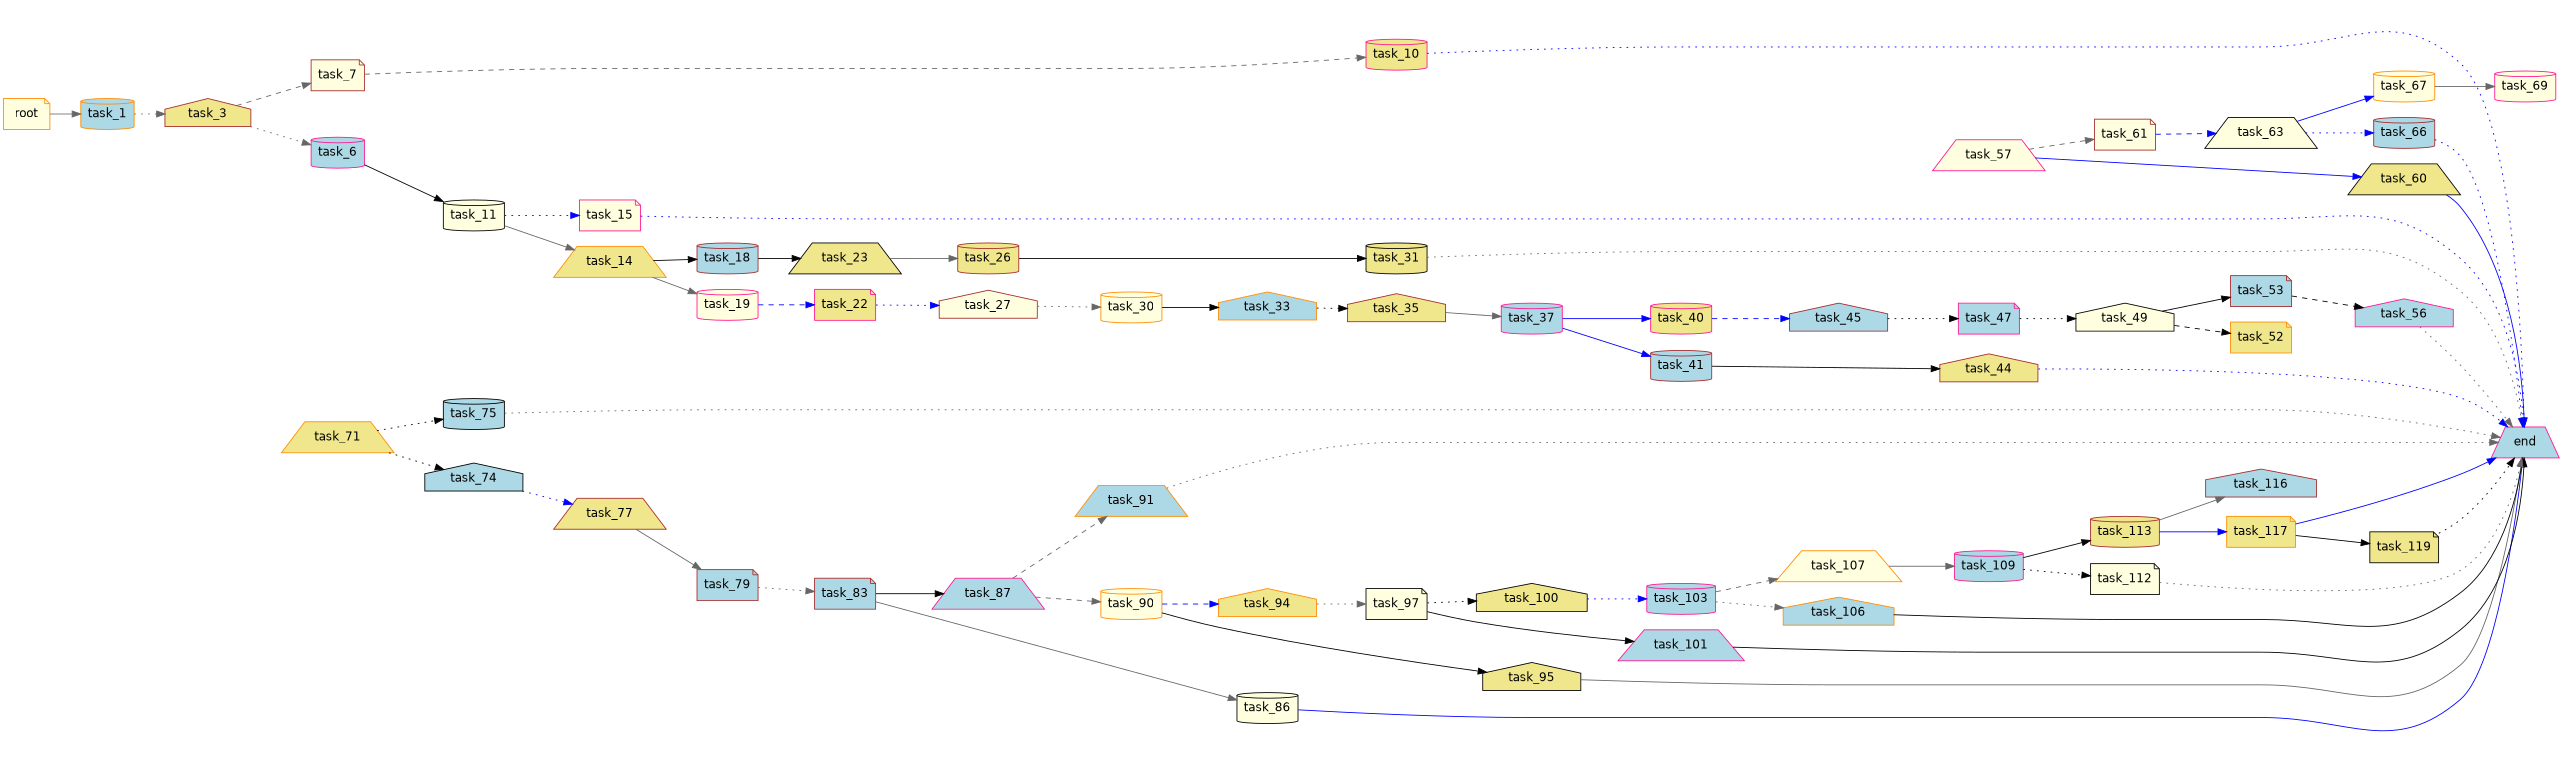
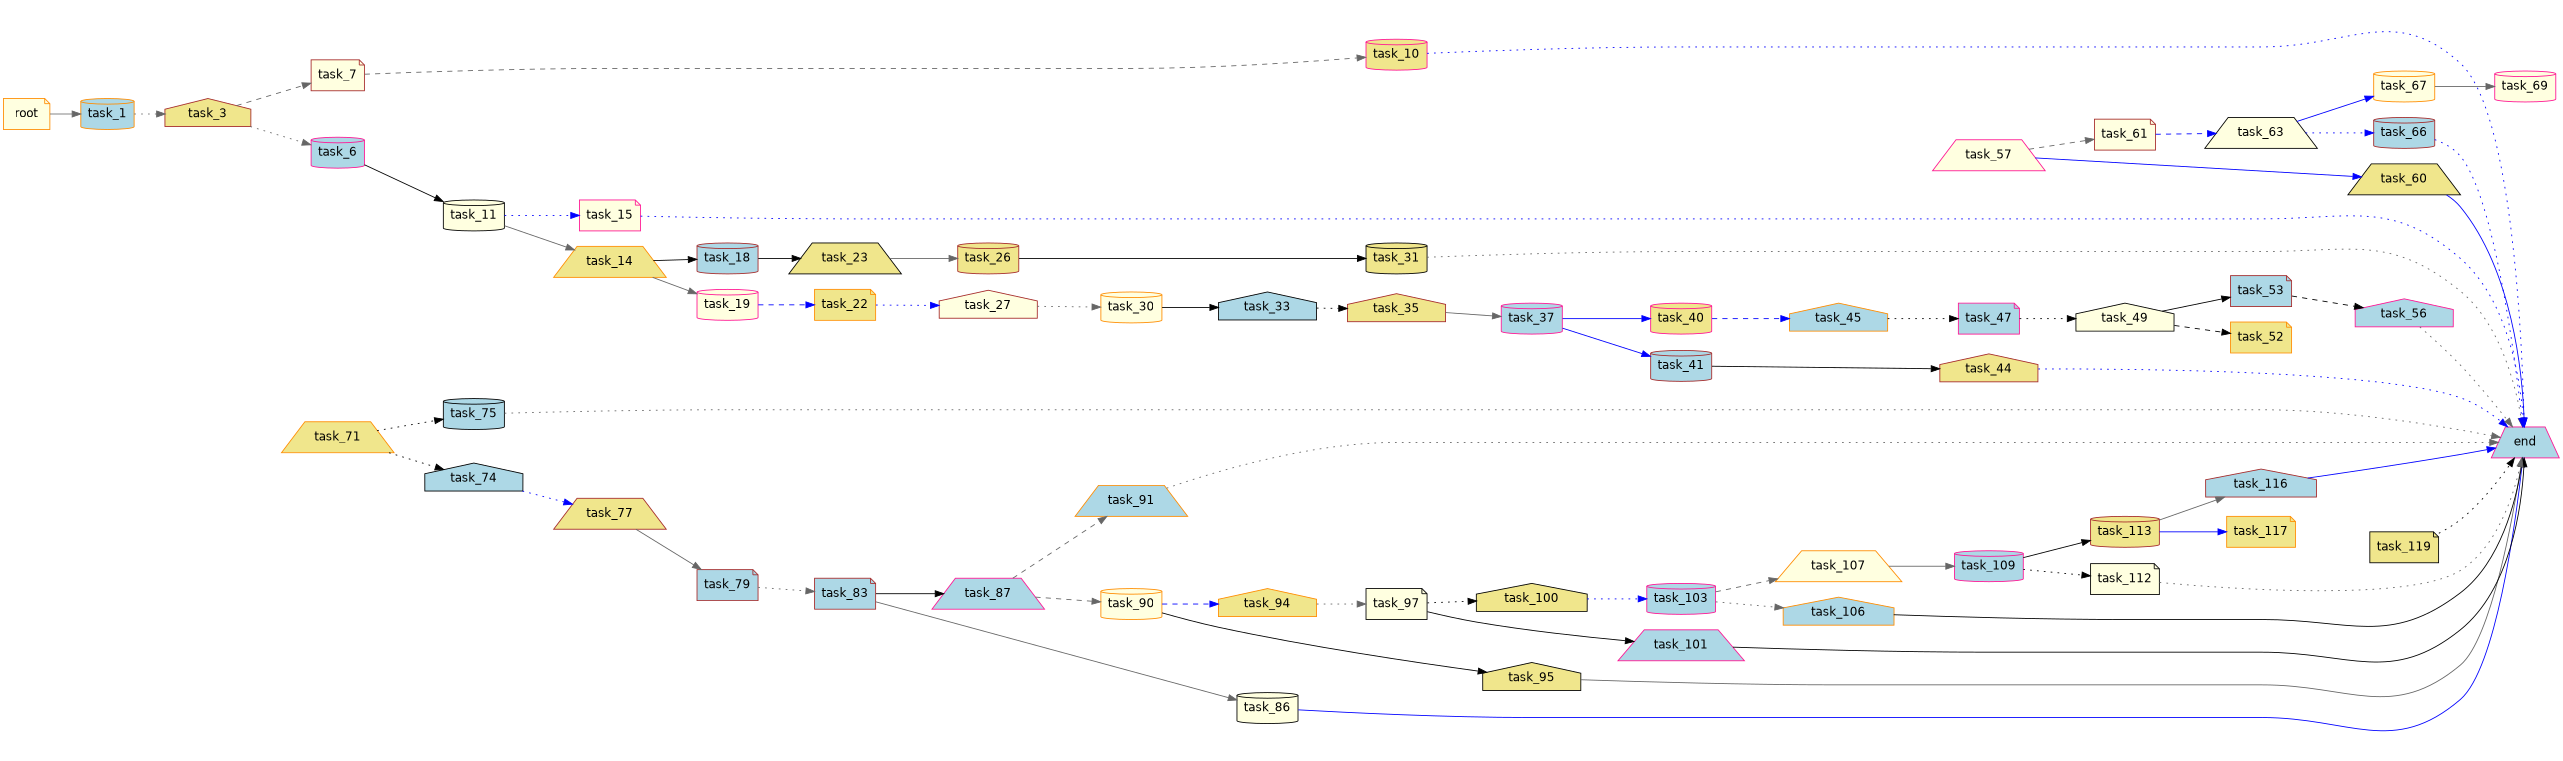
(845, 305) -> (845, 305)
(1267, 307) -> (1267, 307)
(1839, 319) -> (1839, 319)
(2393, 497) -> (2398, 465)
(2328, 539) -> none
